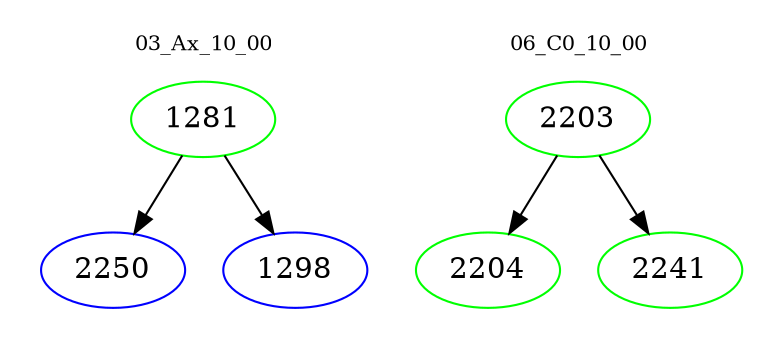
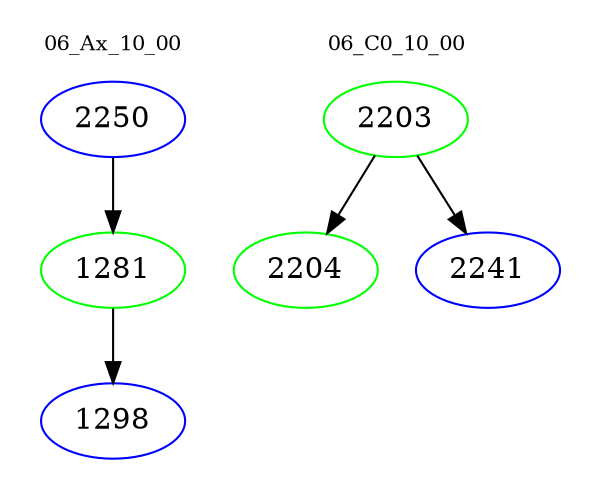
(204, 45) -> (113, 45)
(164, 185) -> (113, 185)
(670, 270) -> (488, 270)
